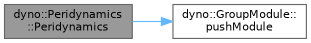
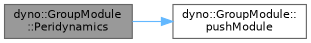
(68, 21) -> (68, 21)
